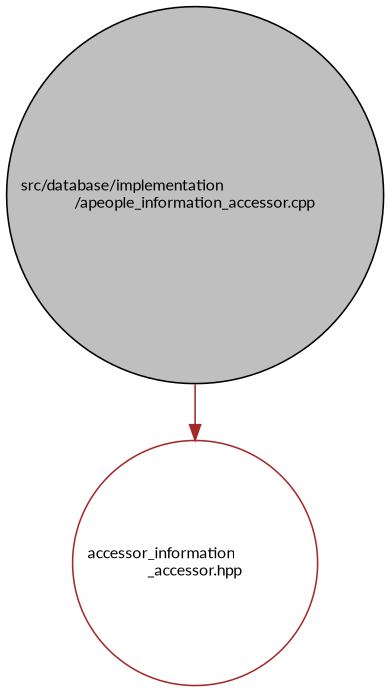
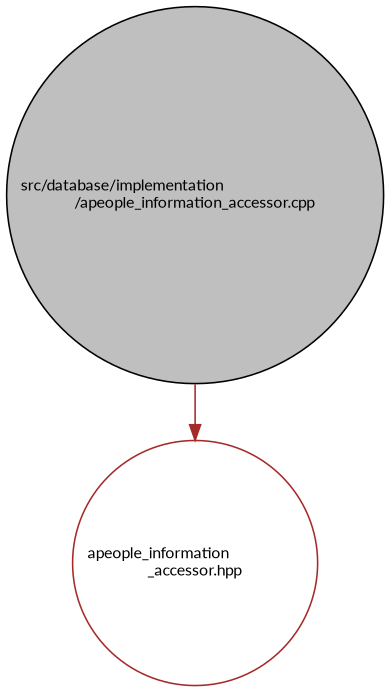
(195, 563) -> (195, 563)
